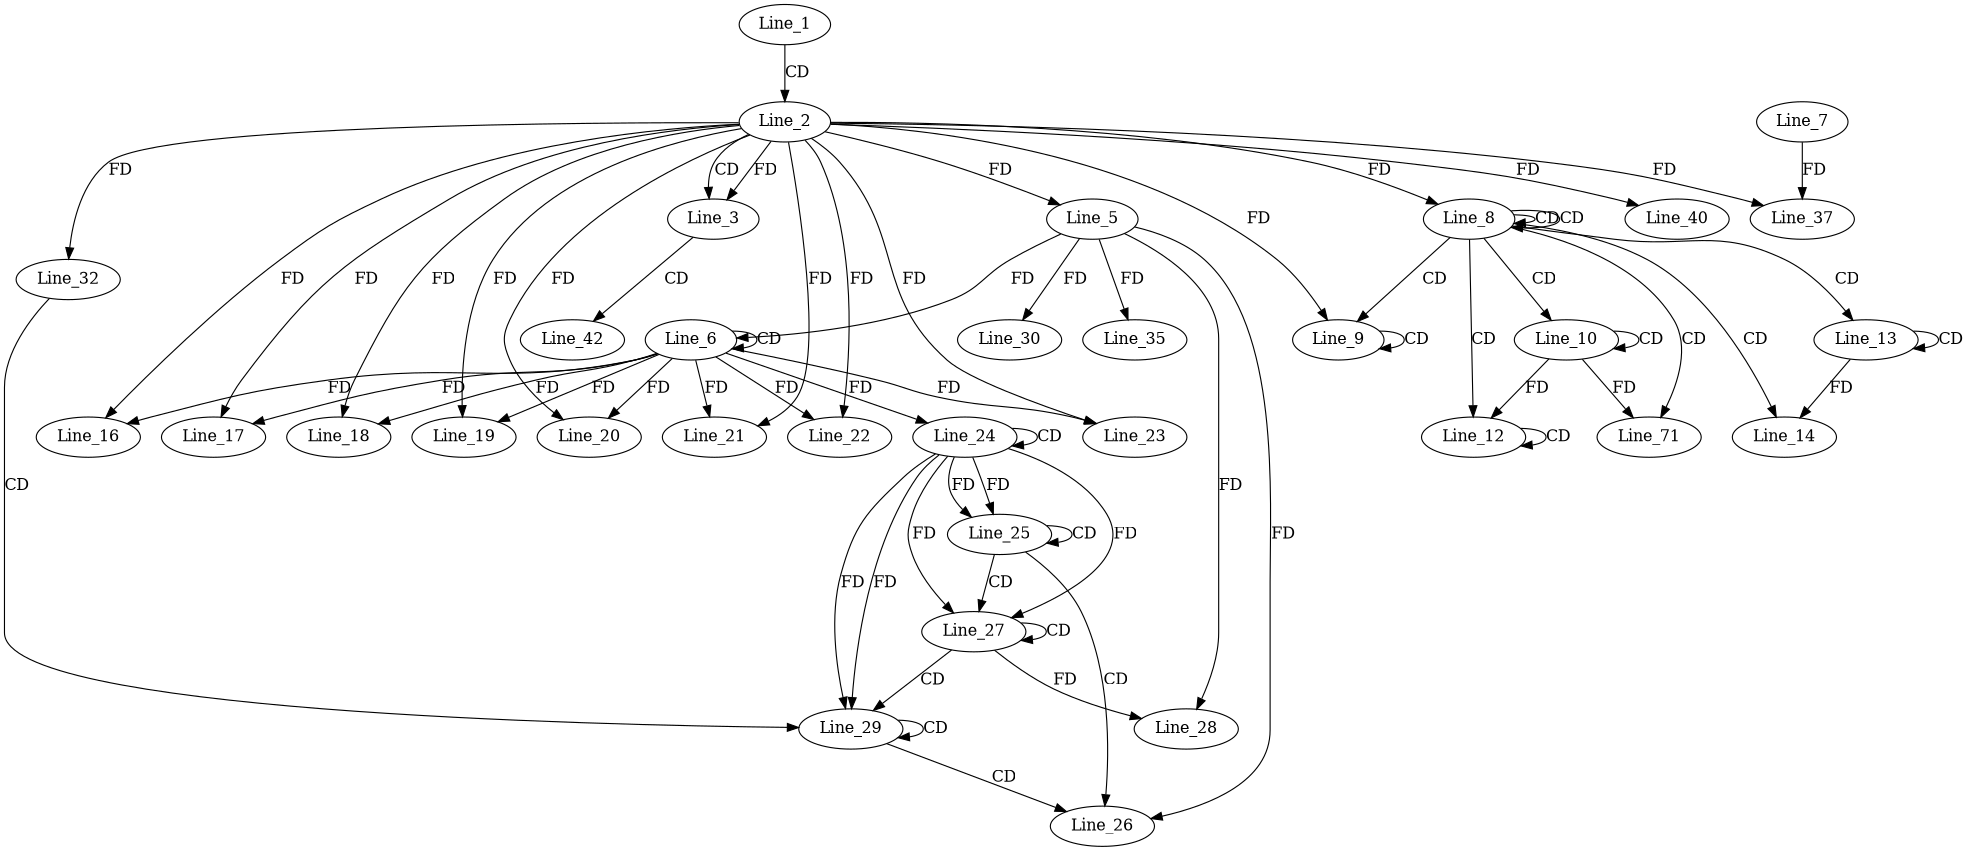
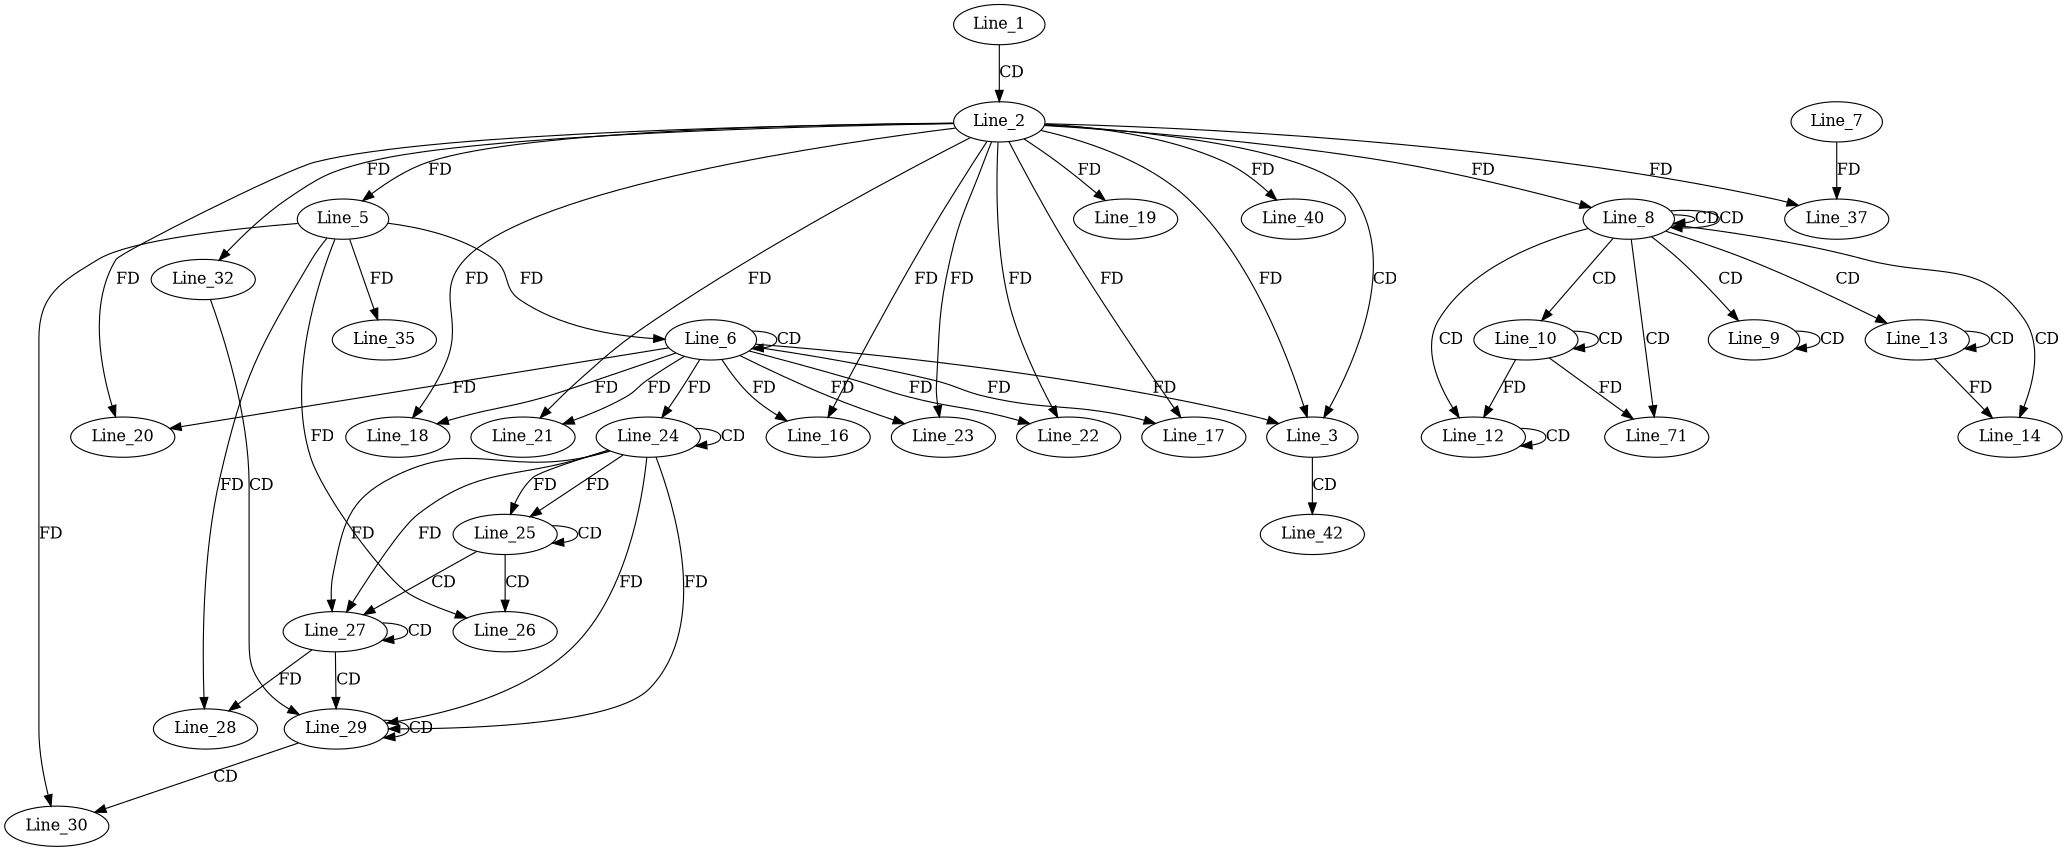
(1097, 169) -> none
(584, 386) -> (1013, 372)
(971, 776) -> (202, 776)
